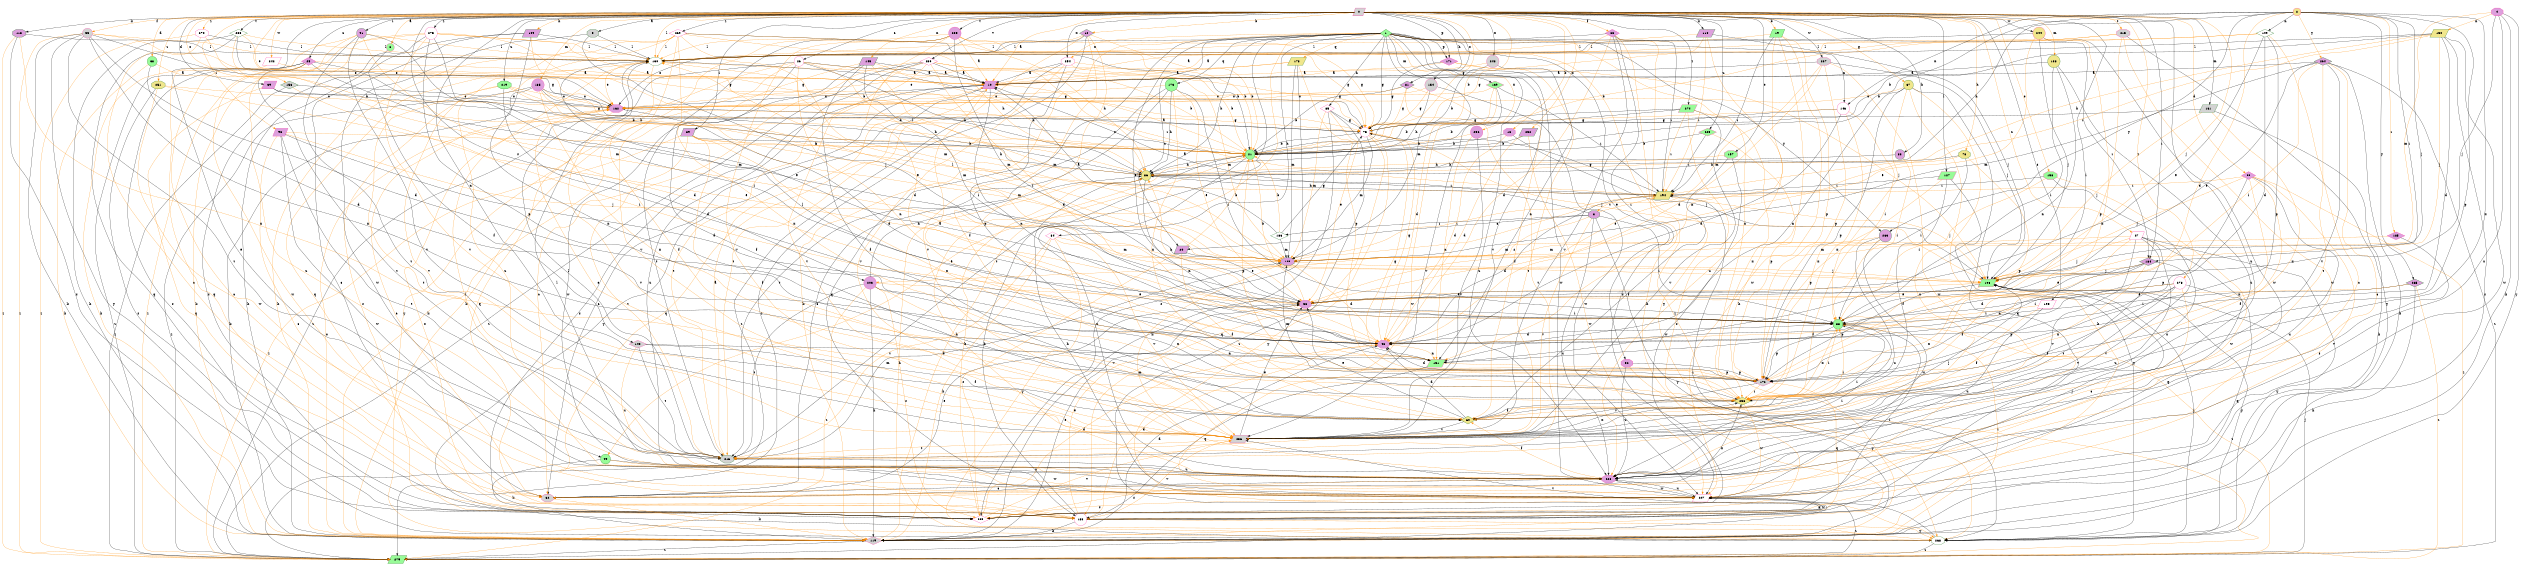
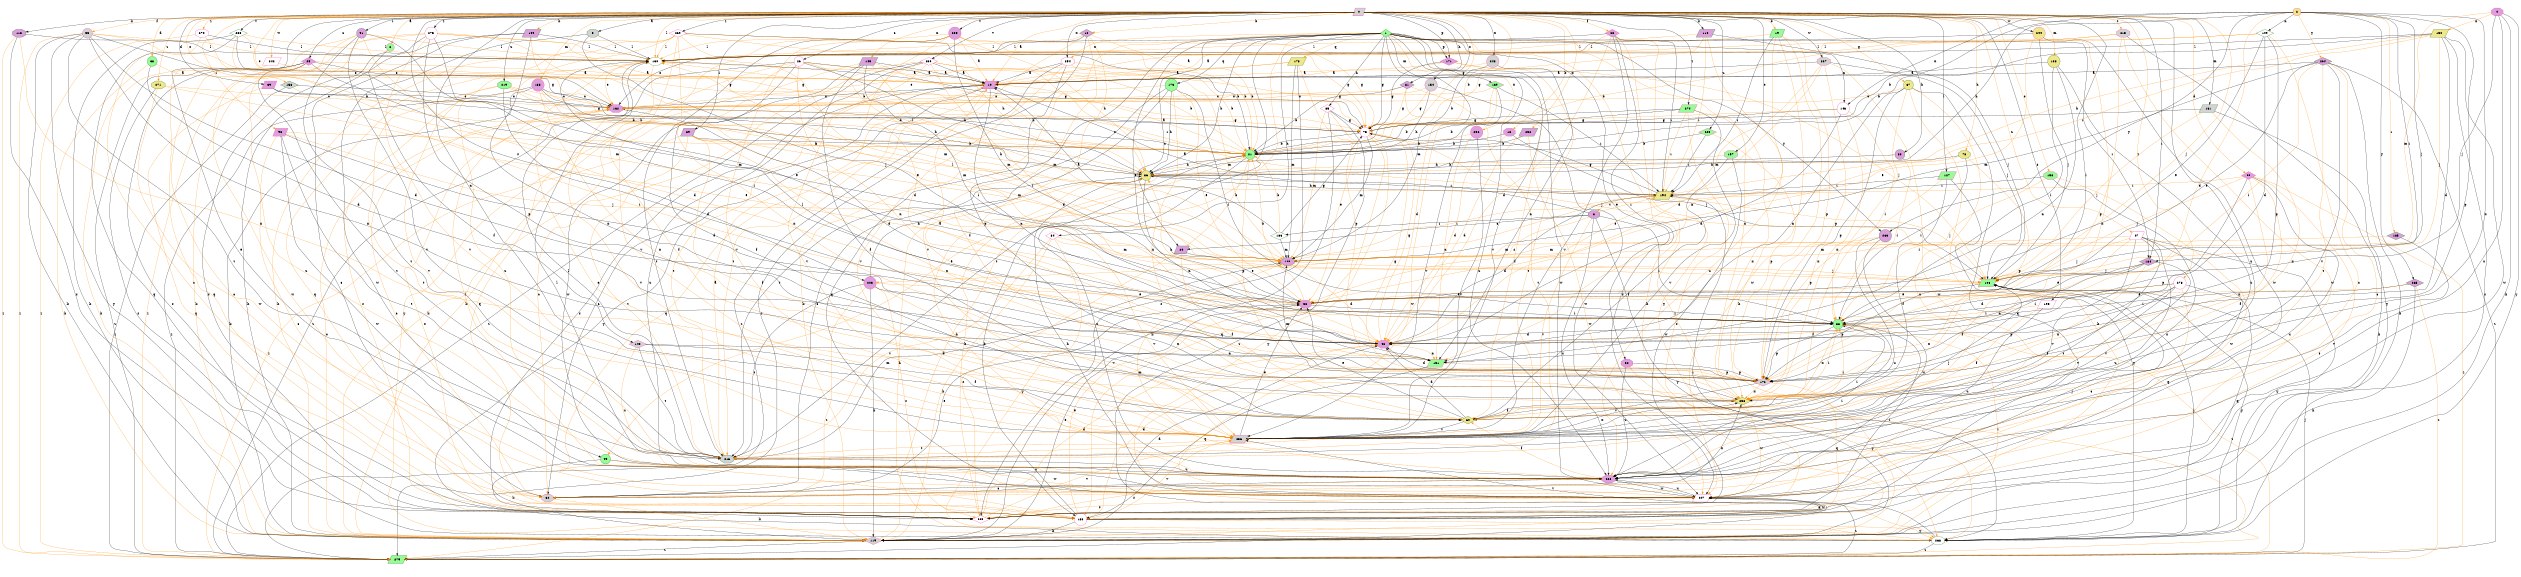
(158, 85) -> (158, 85)
(2396, 236) -> (2396, 236)
(1755, 392) -> (1755, 392)
